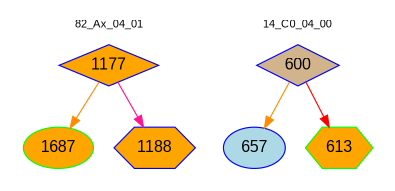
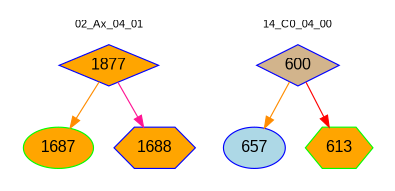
(109, 25) -> (109, 25)
(109, 65) -> (109, 65)
(155, 148) -> (155, 148)
